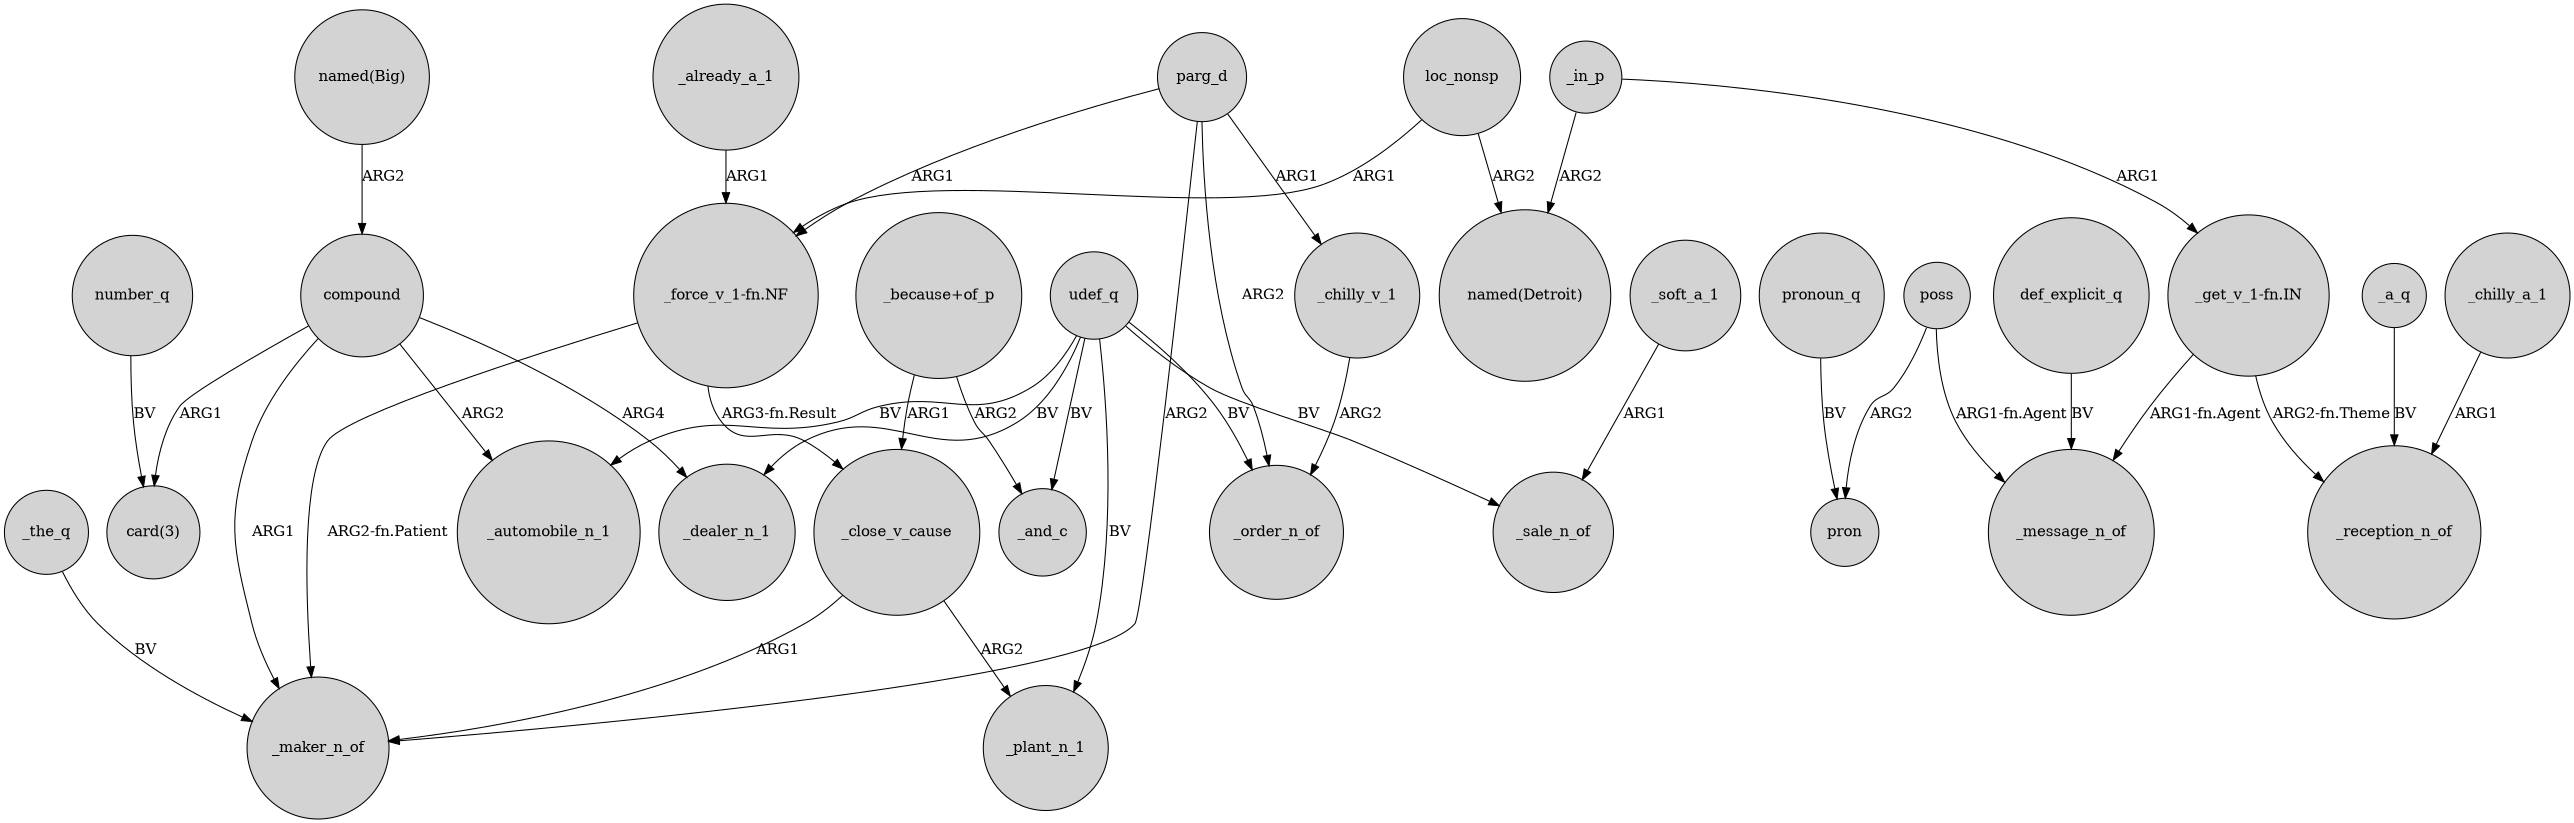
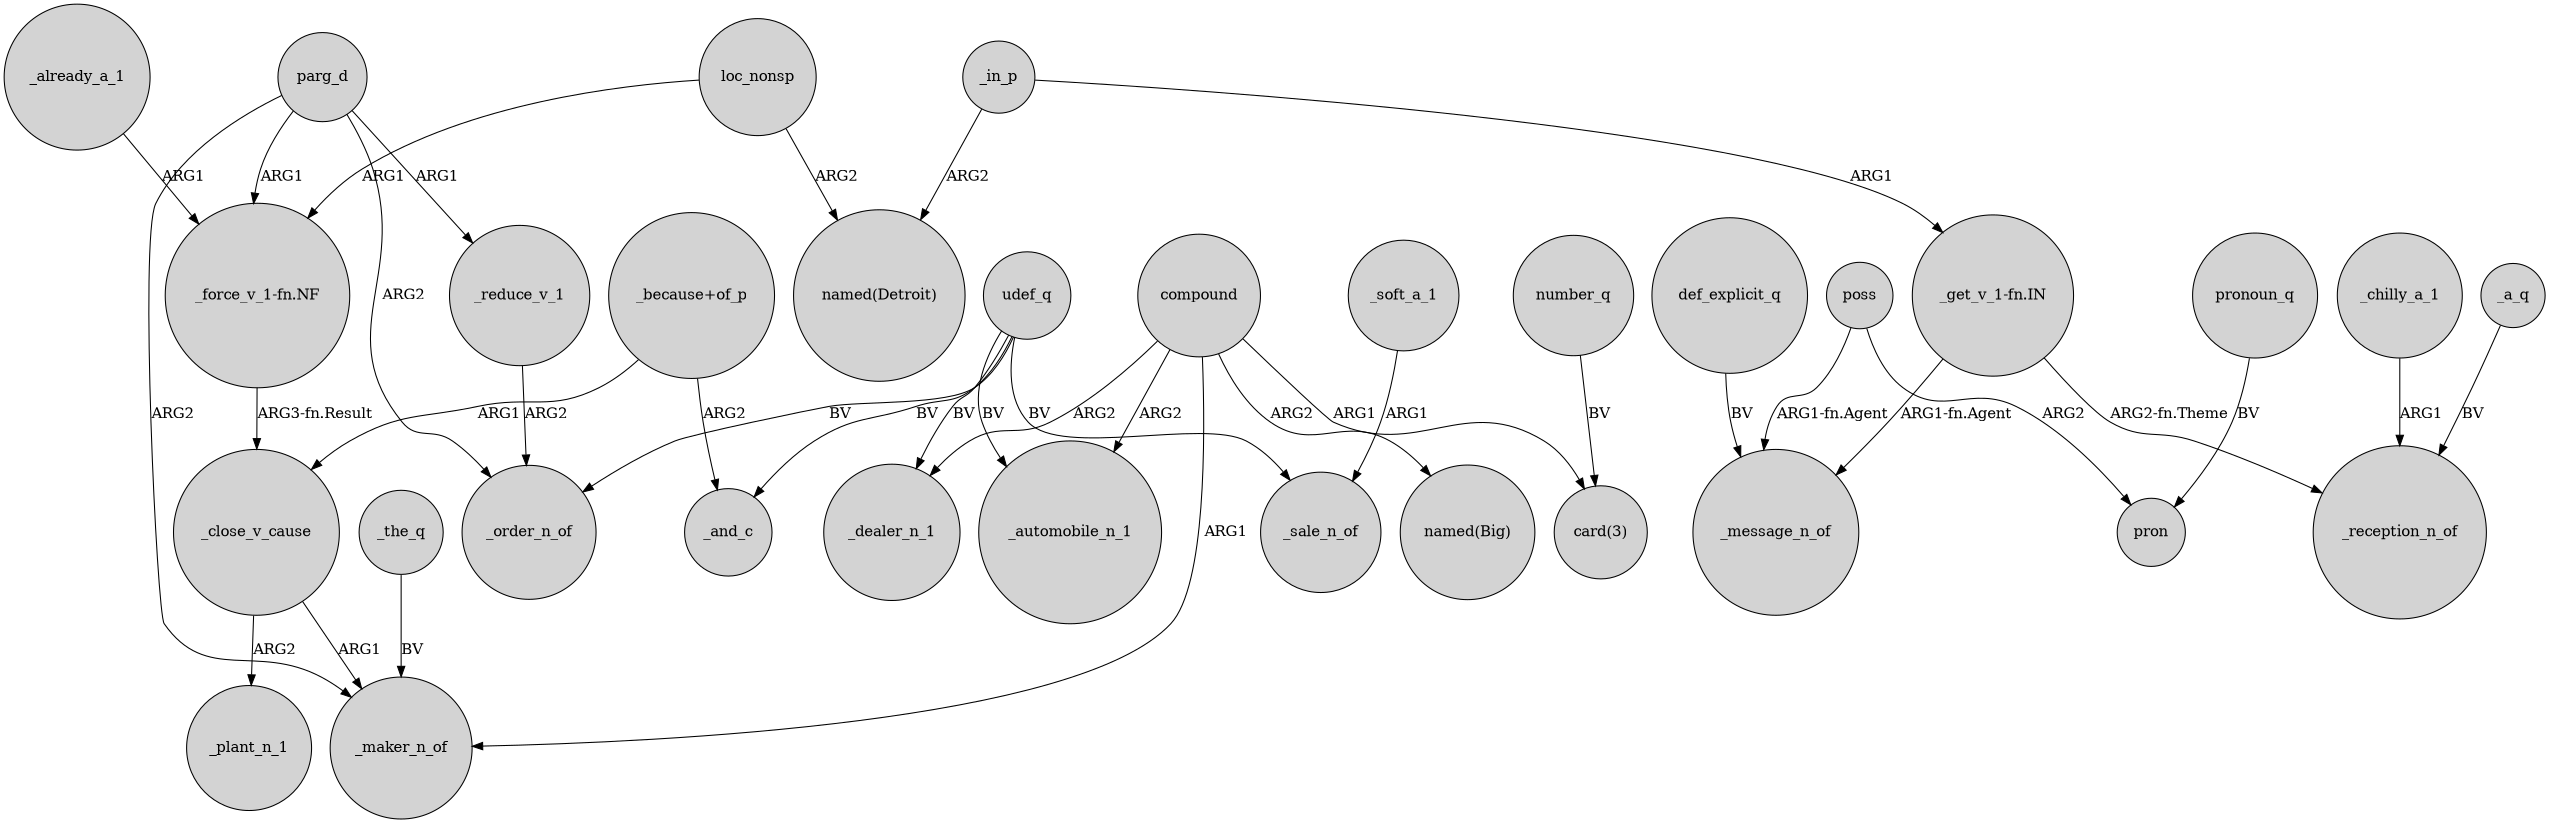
(362, 184) -> (1308, 434)
(1357, 296) -> (520, 296)
(644, 414) -> (1095, 414)
(372, 415) -> none
(1107, 512) -> none
